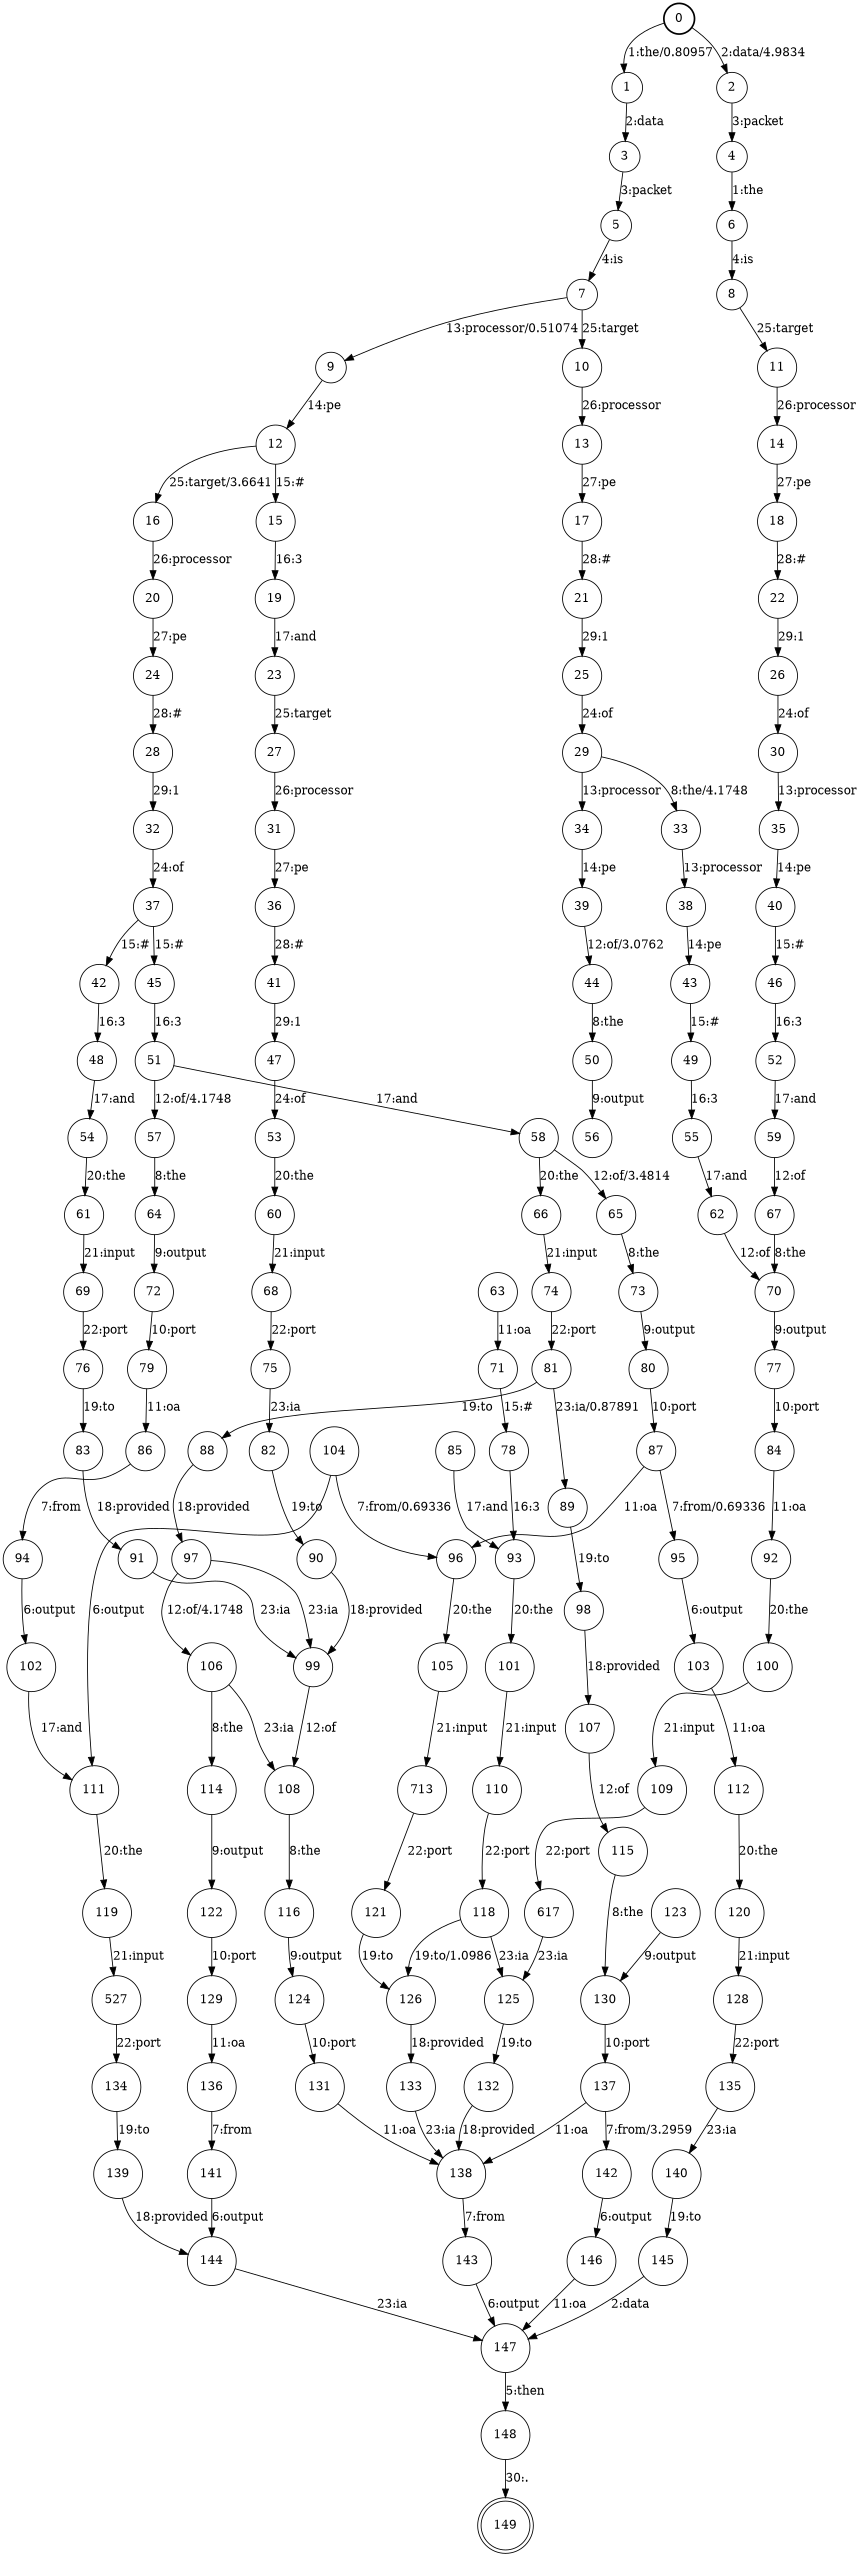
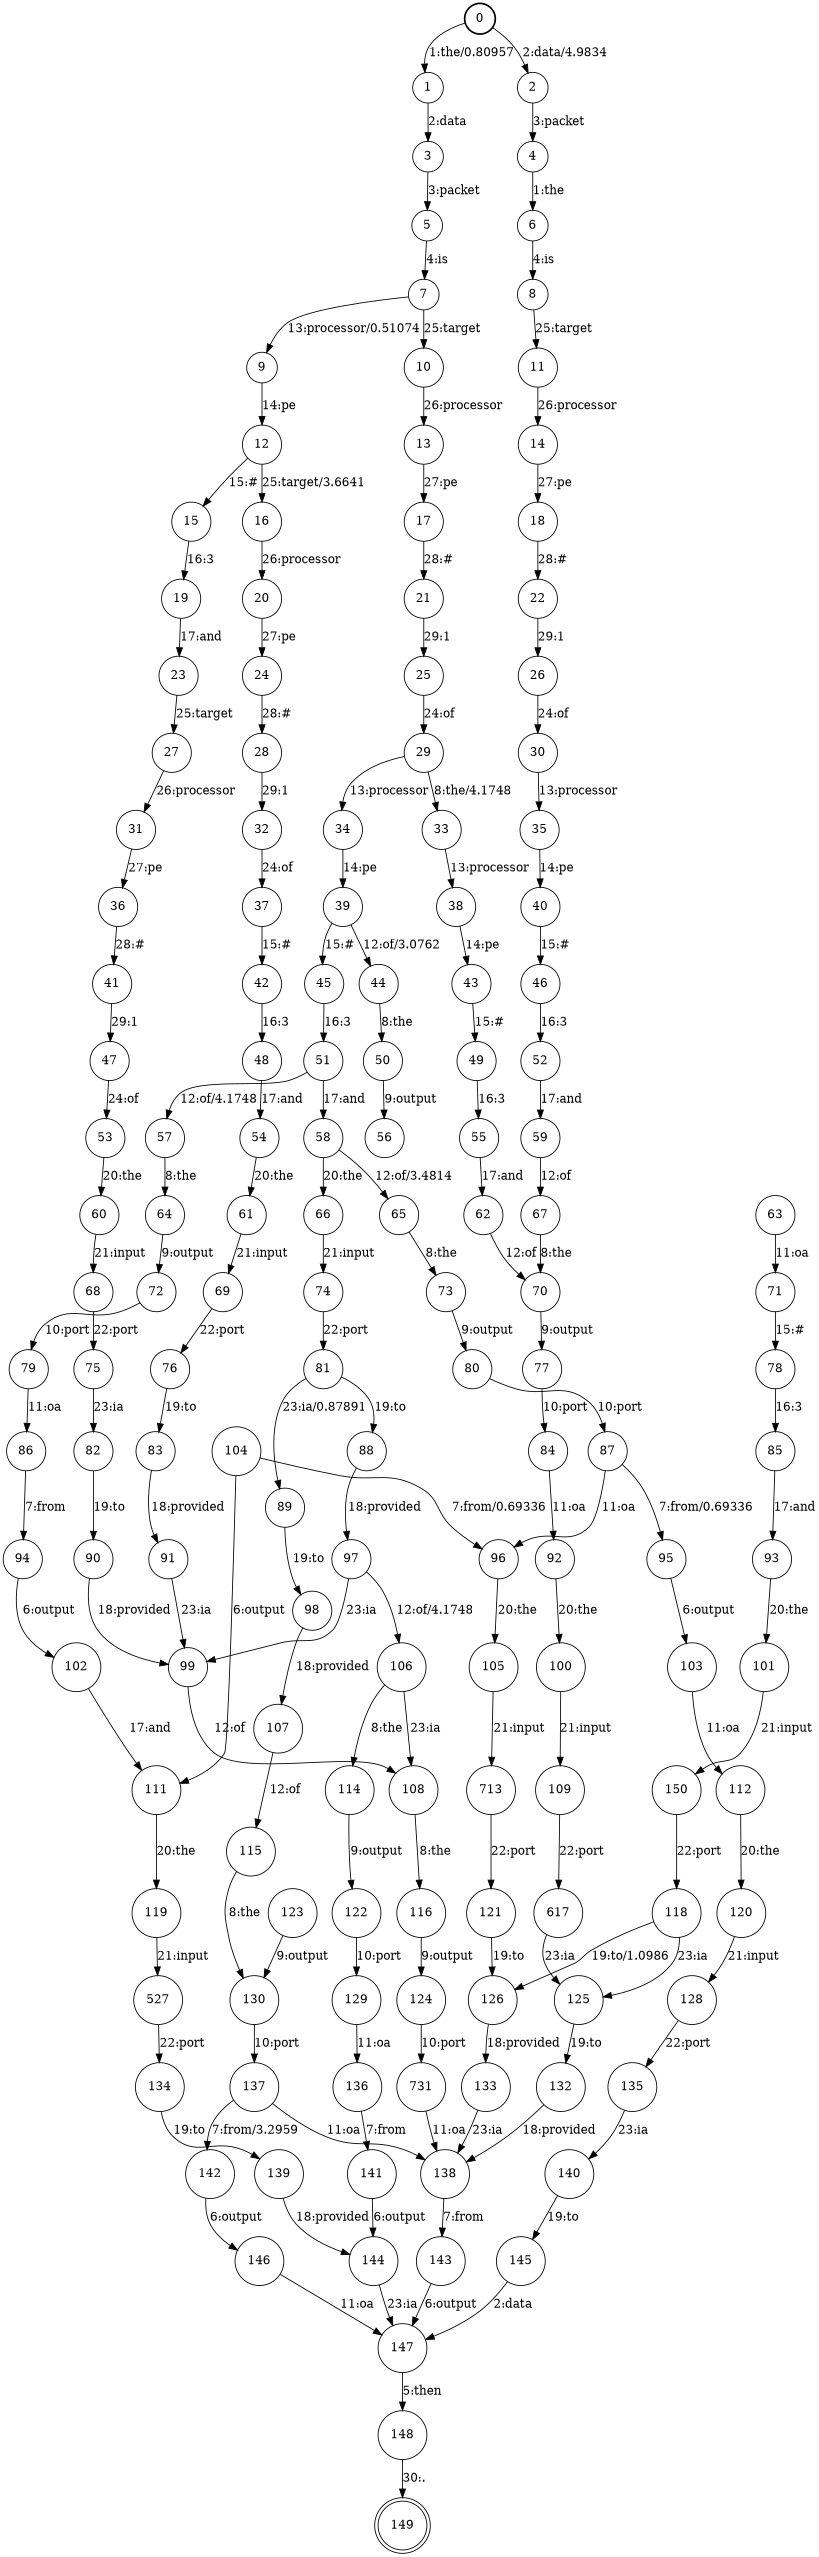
(154, 941) -> (325, 939)
(512, 1501) -> (775, 1406)
(497, 1790) -> (677, 1790)
(320, 2087) -> (421, 2087)
